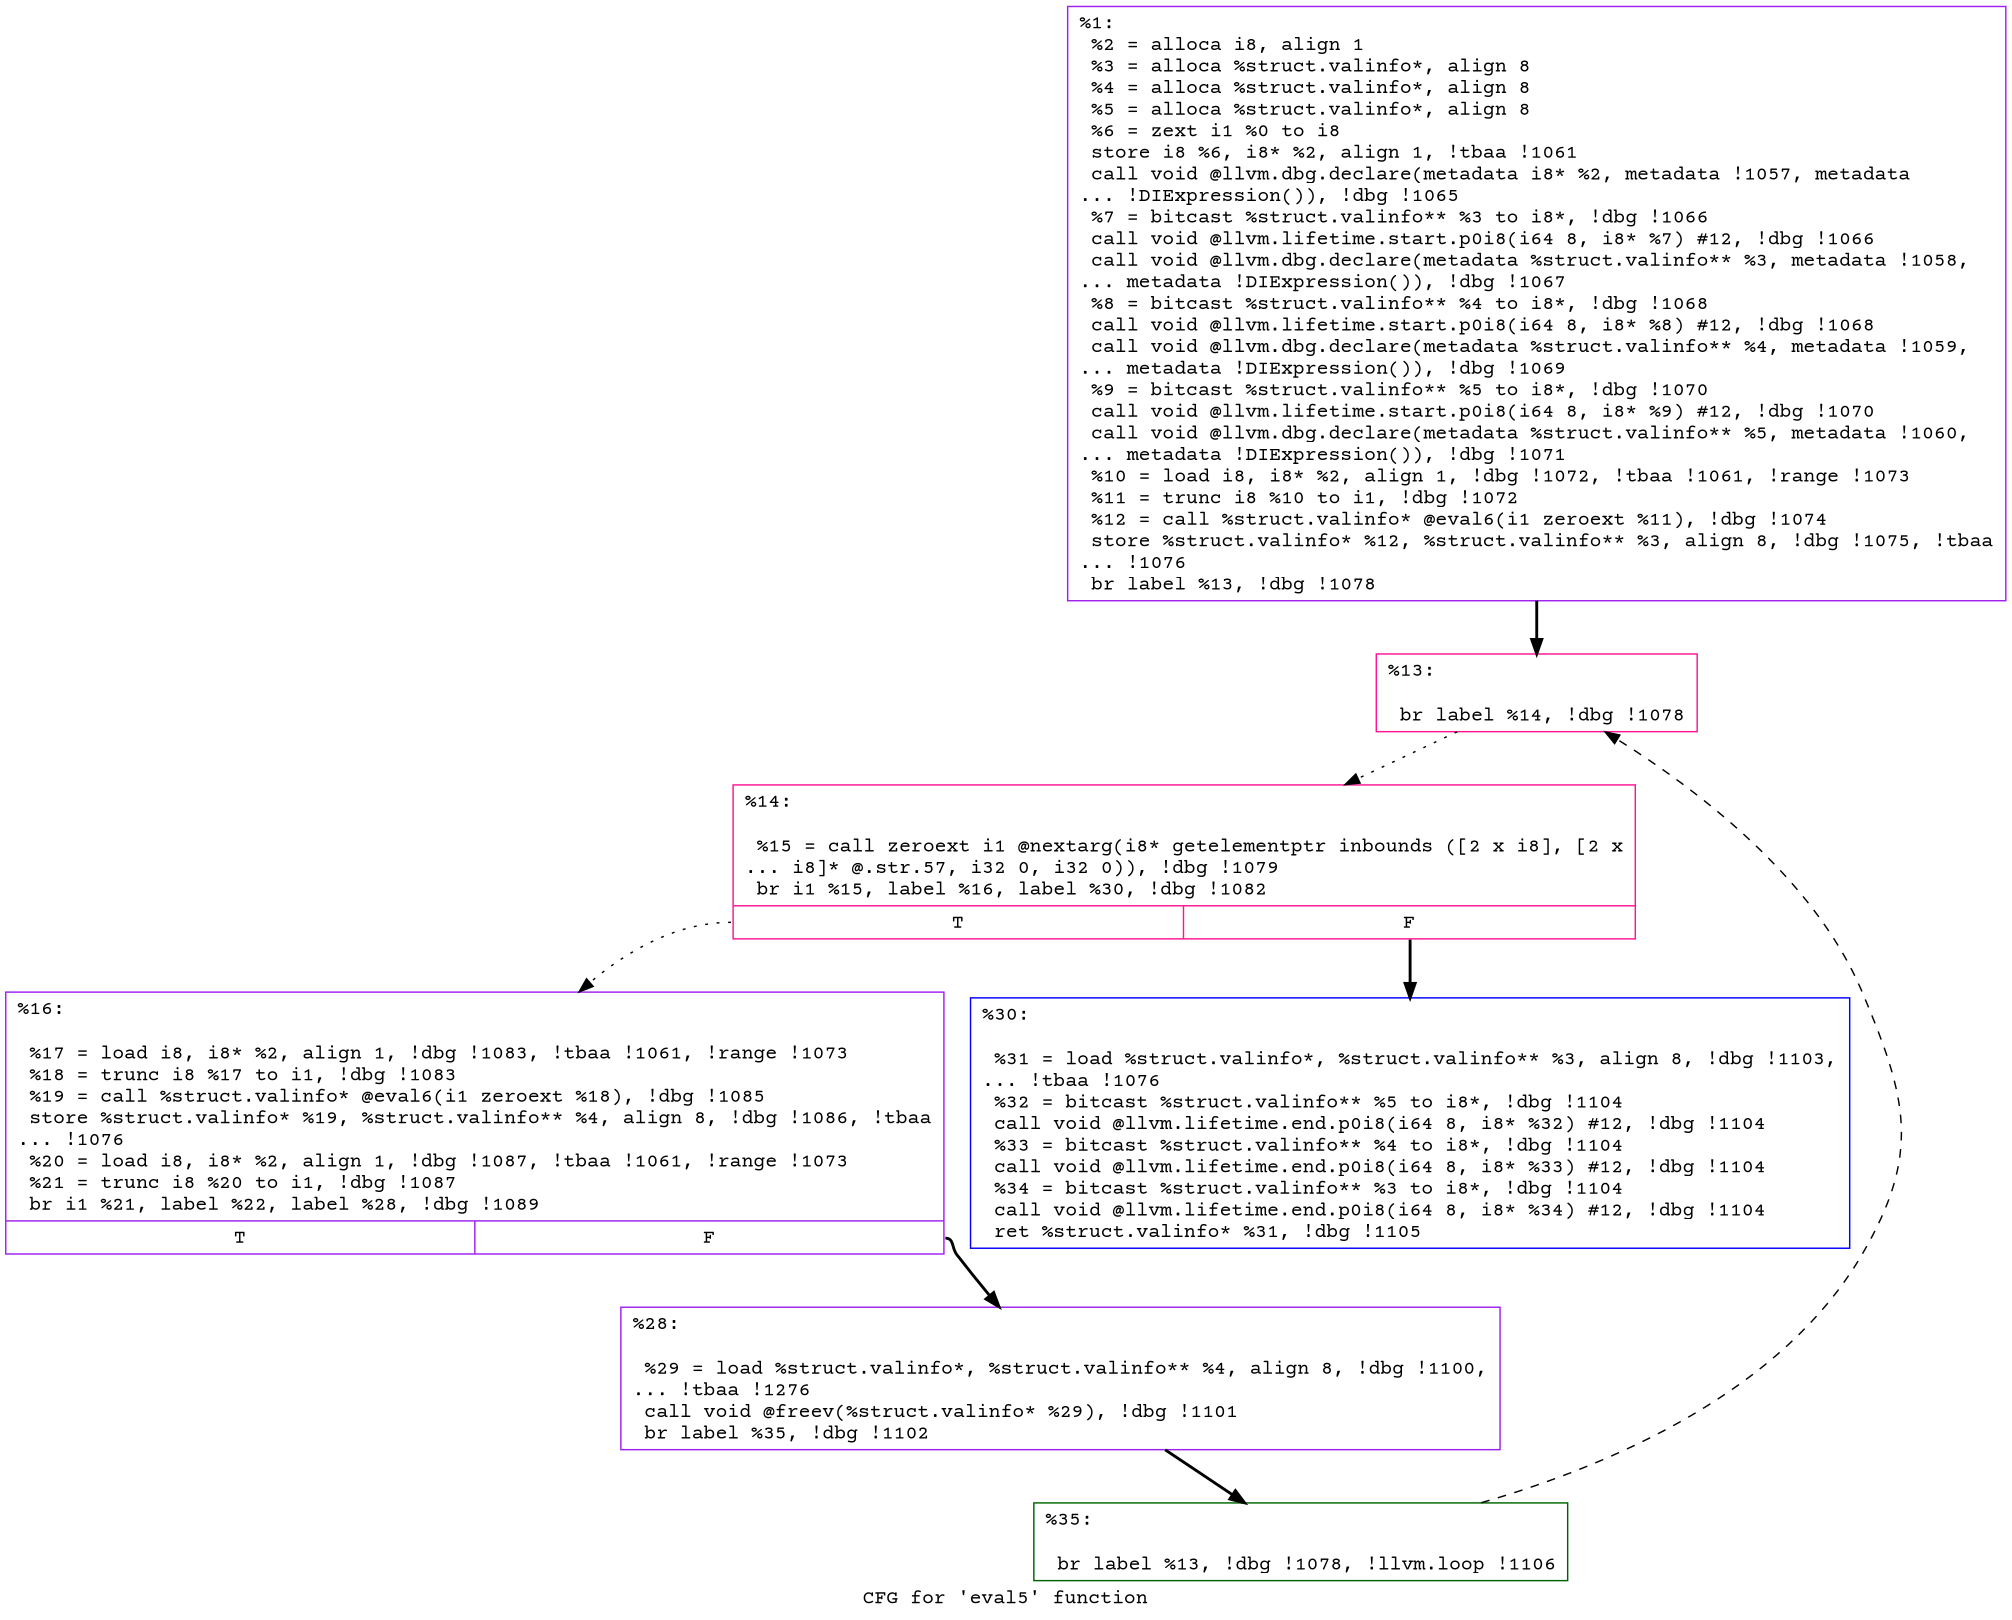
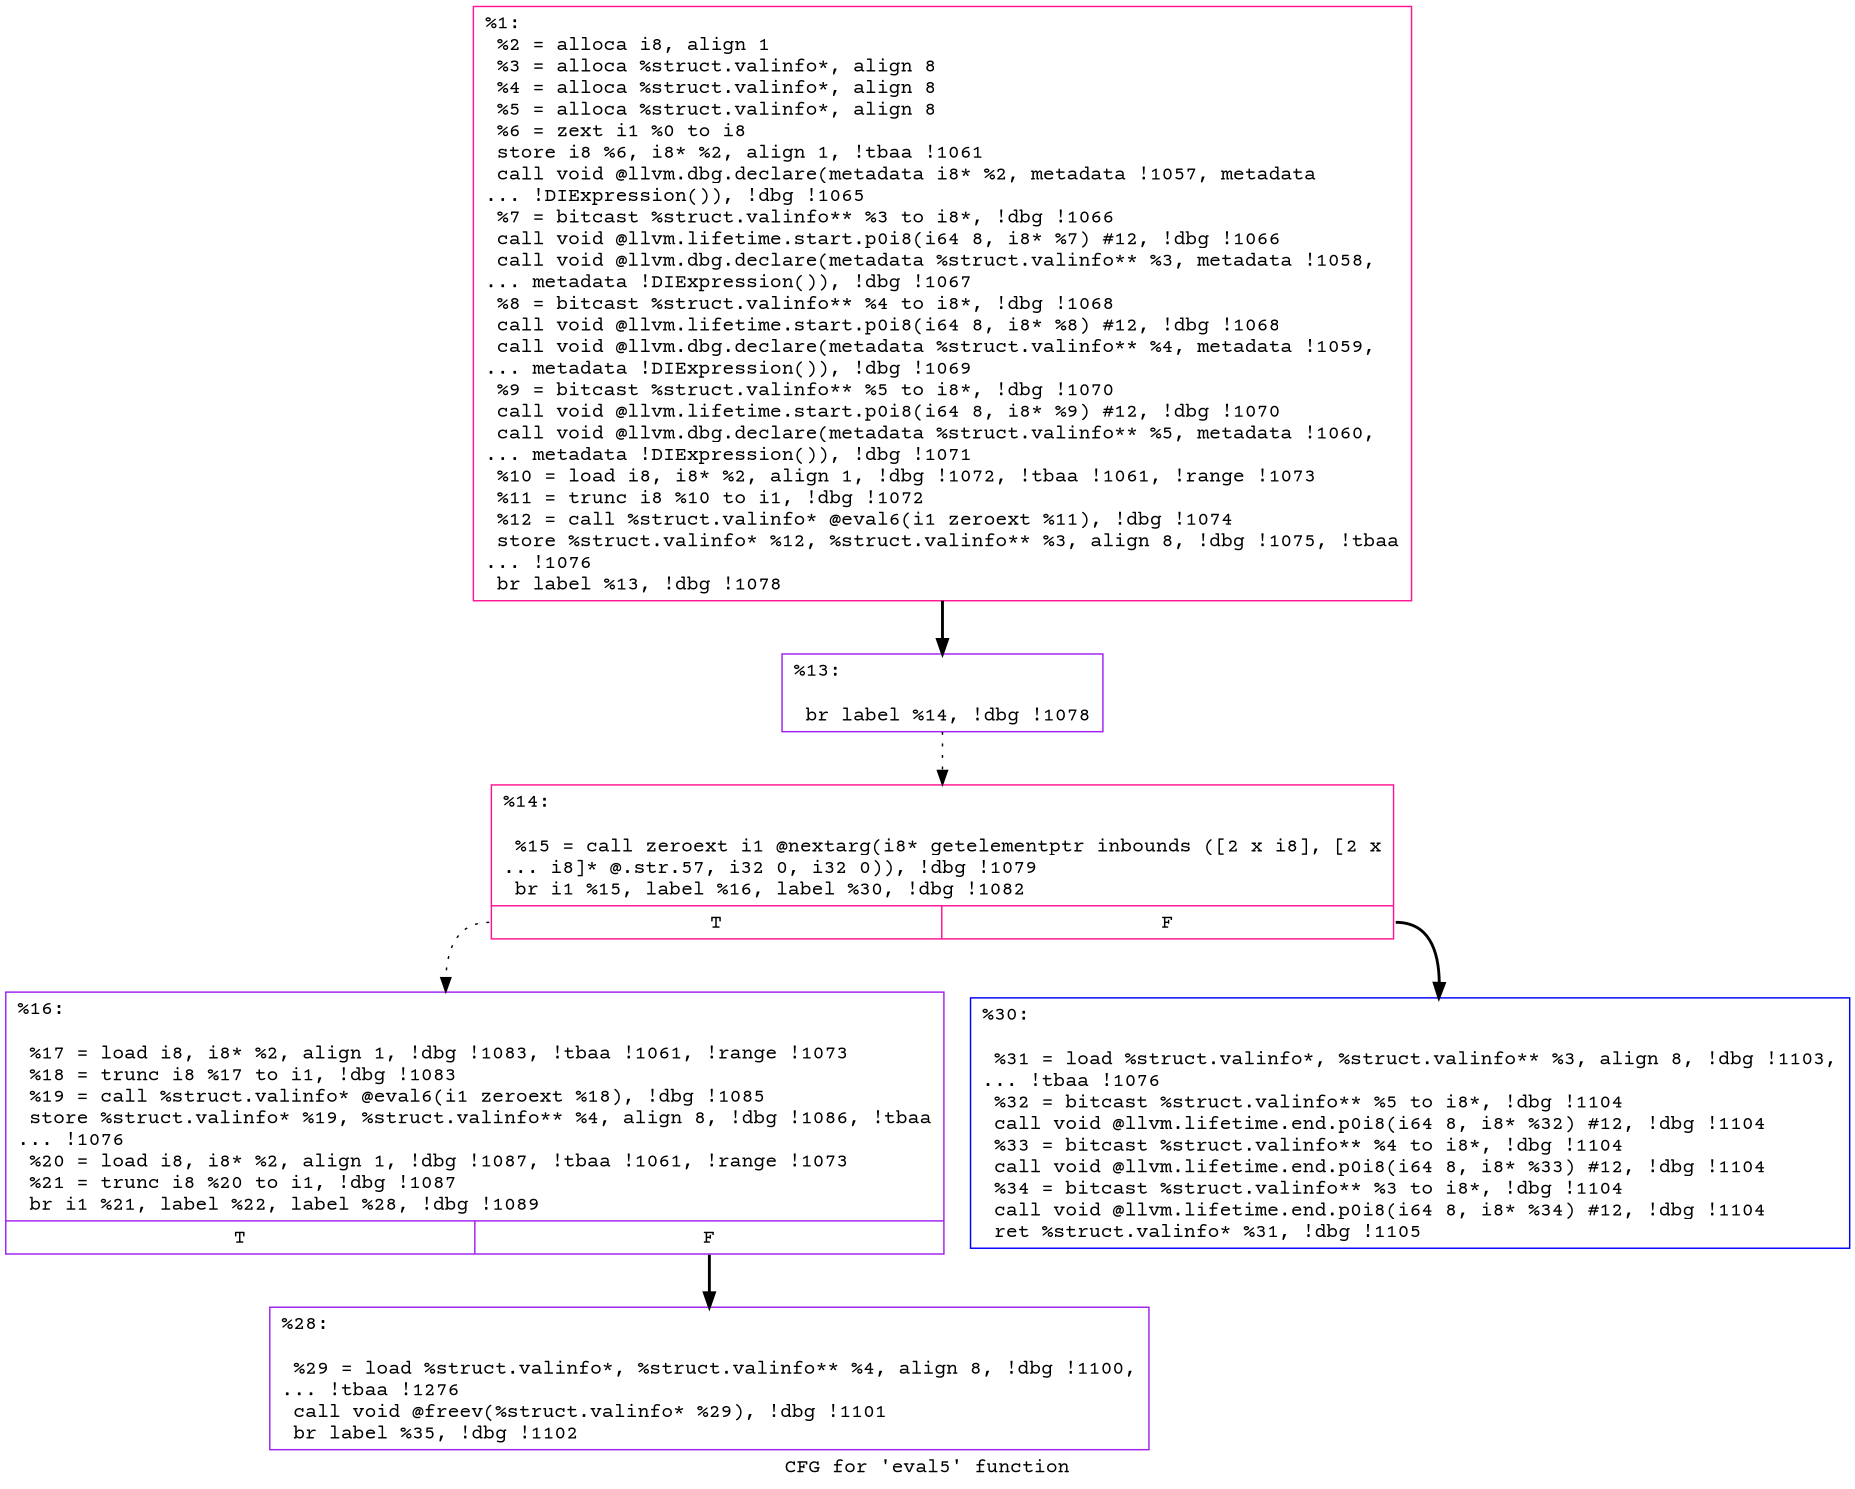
(1537, 304) -> (942, 304)
(1537, 693) -> (942, 693)
(1301, 1542) -> none
